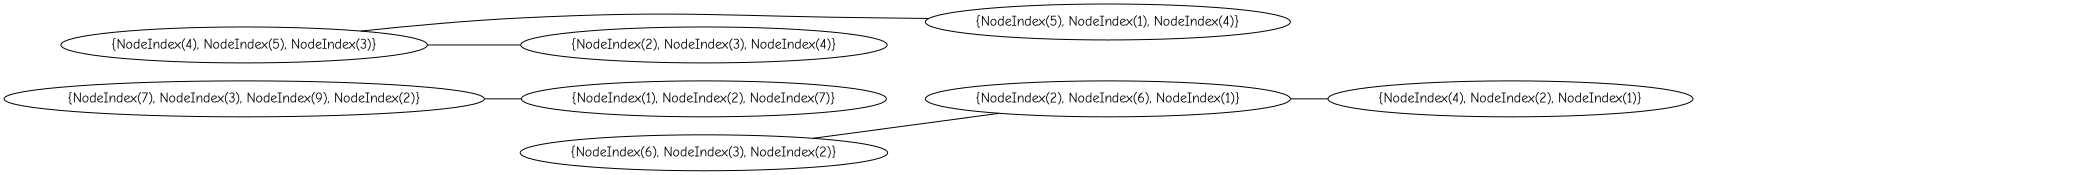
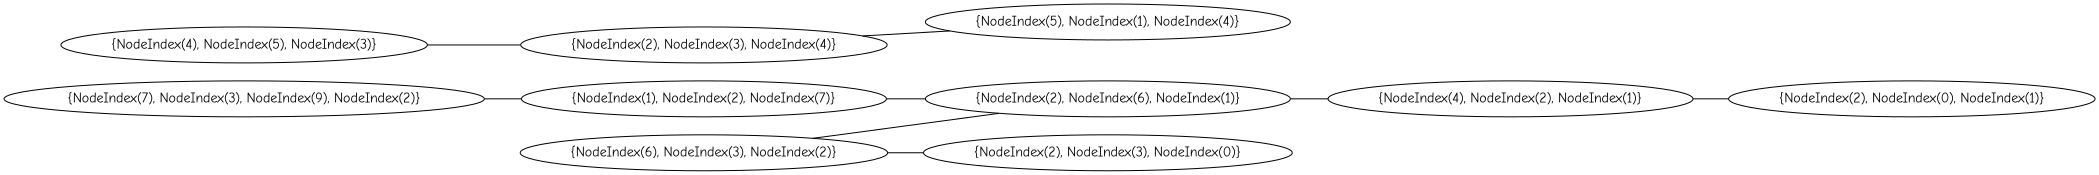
(645, 14) -> (906, 33)
none -> (906, 99)
none -> (1912, 99)
none -> (1108, 153)
